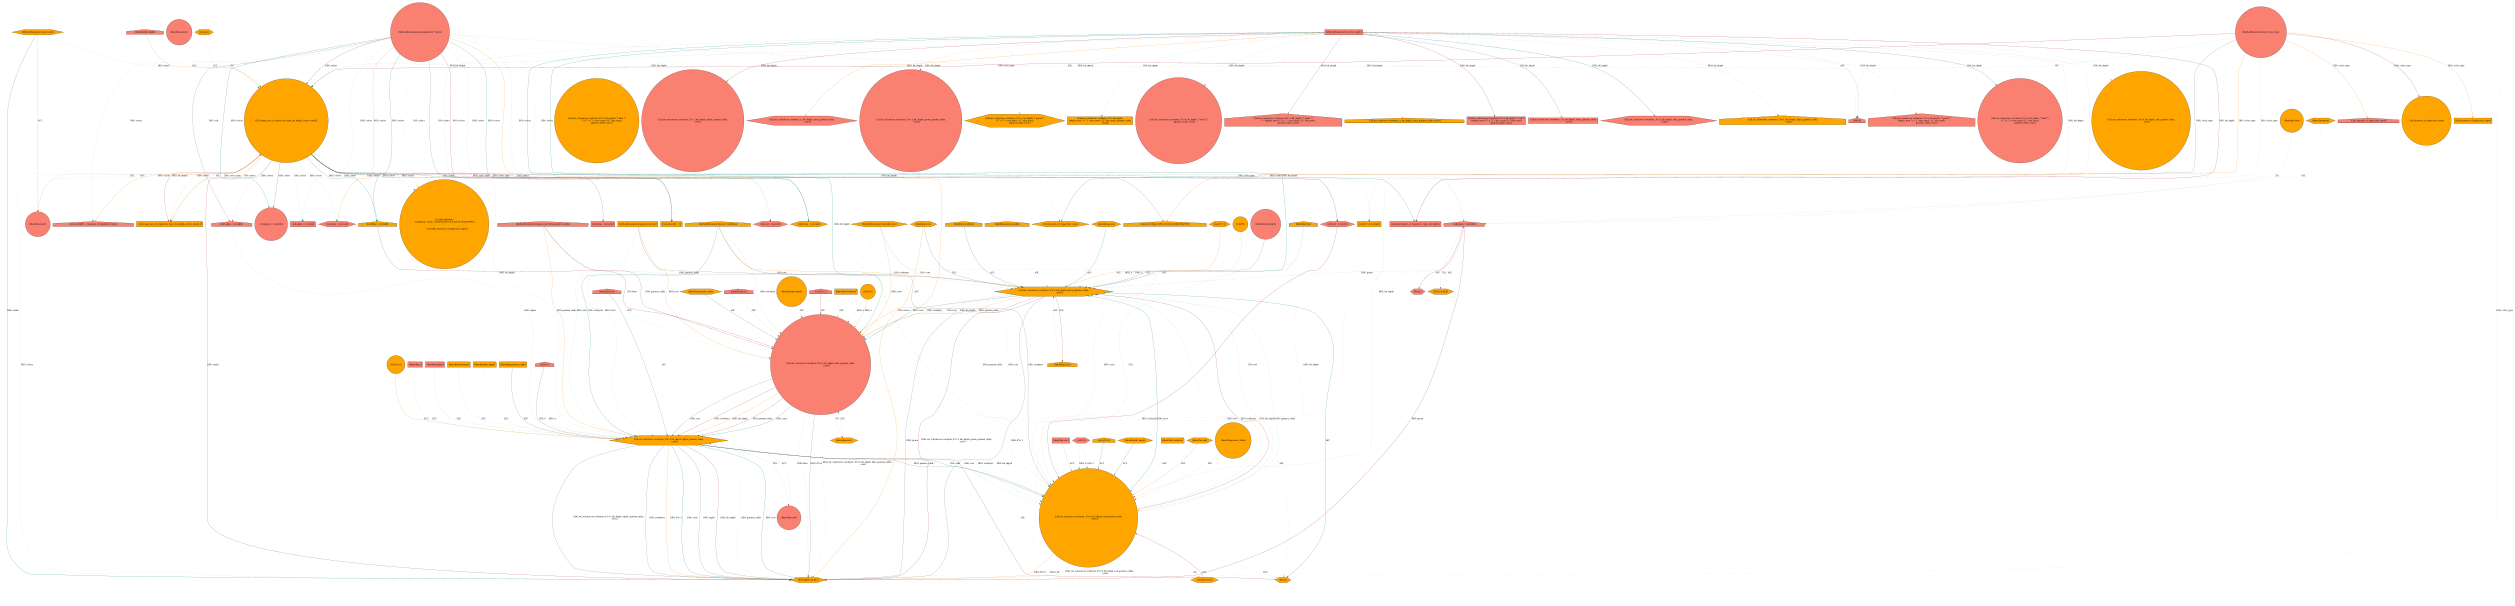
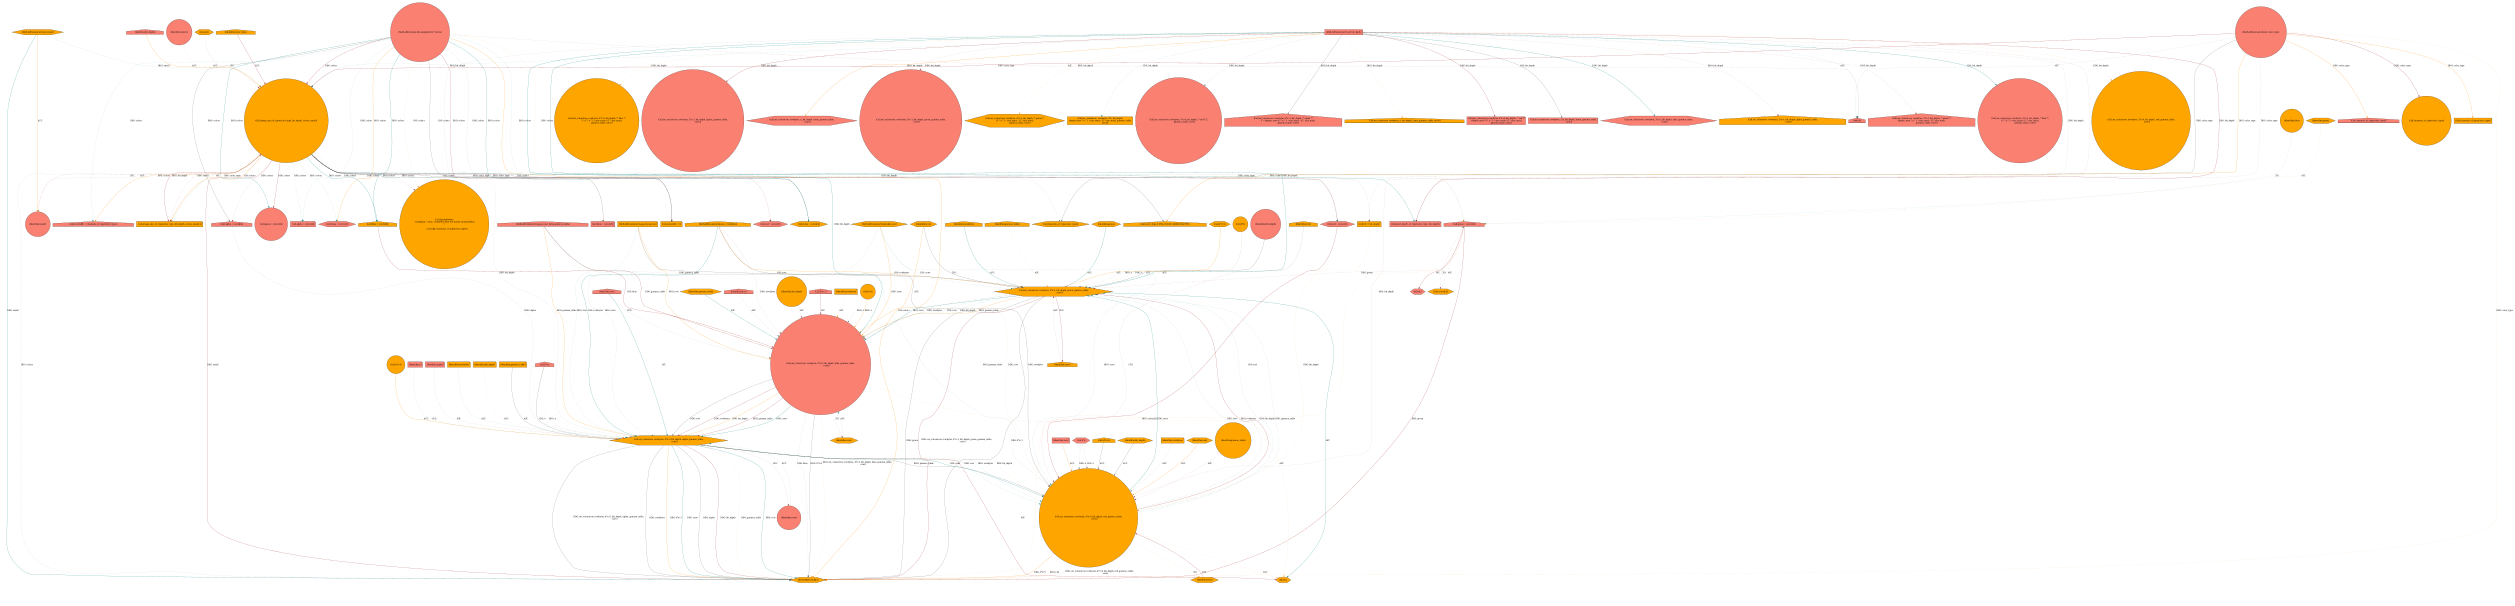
none -> (236, 32)
(214, 121) -> (214, 121)
